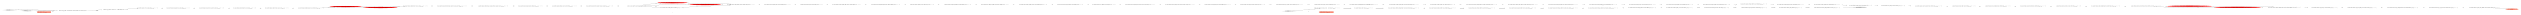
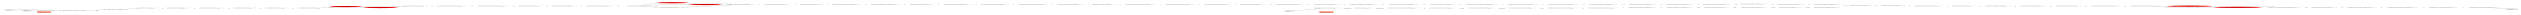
(1861, 7) -> none
(2512, 9) -> (2512, 9)
